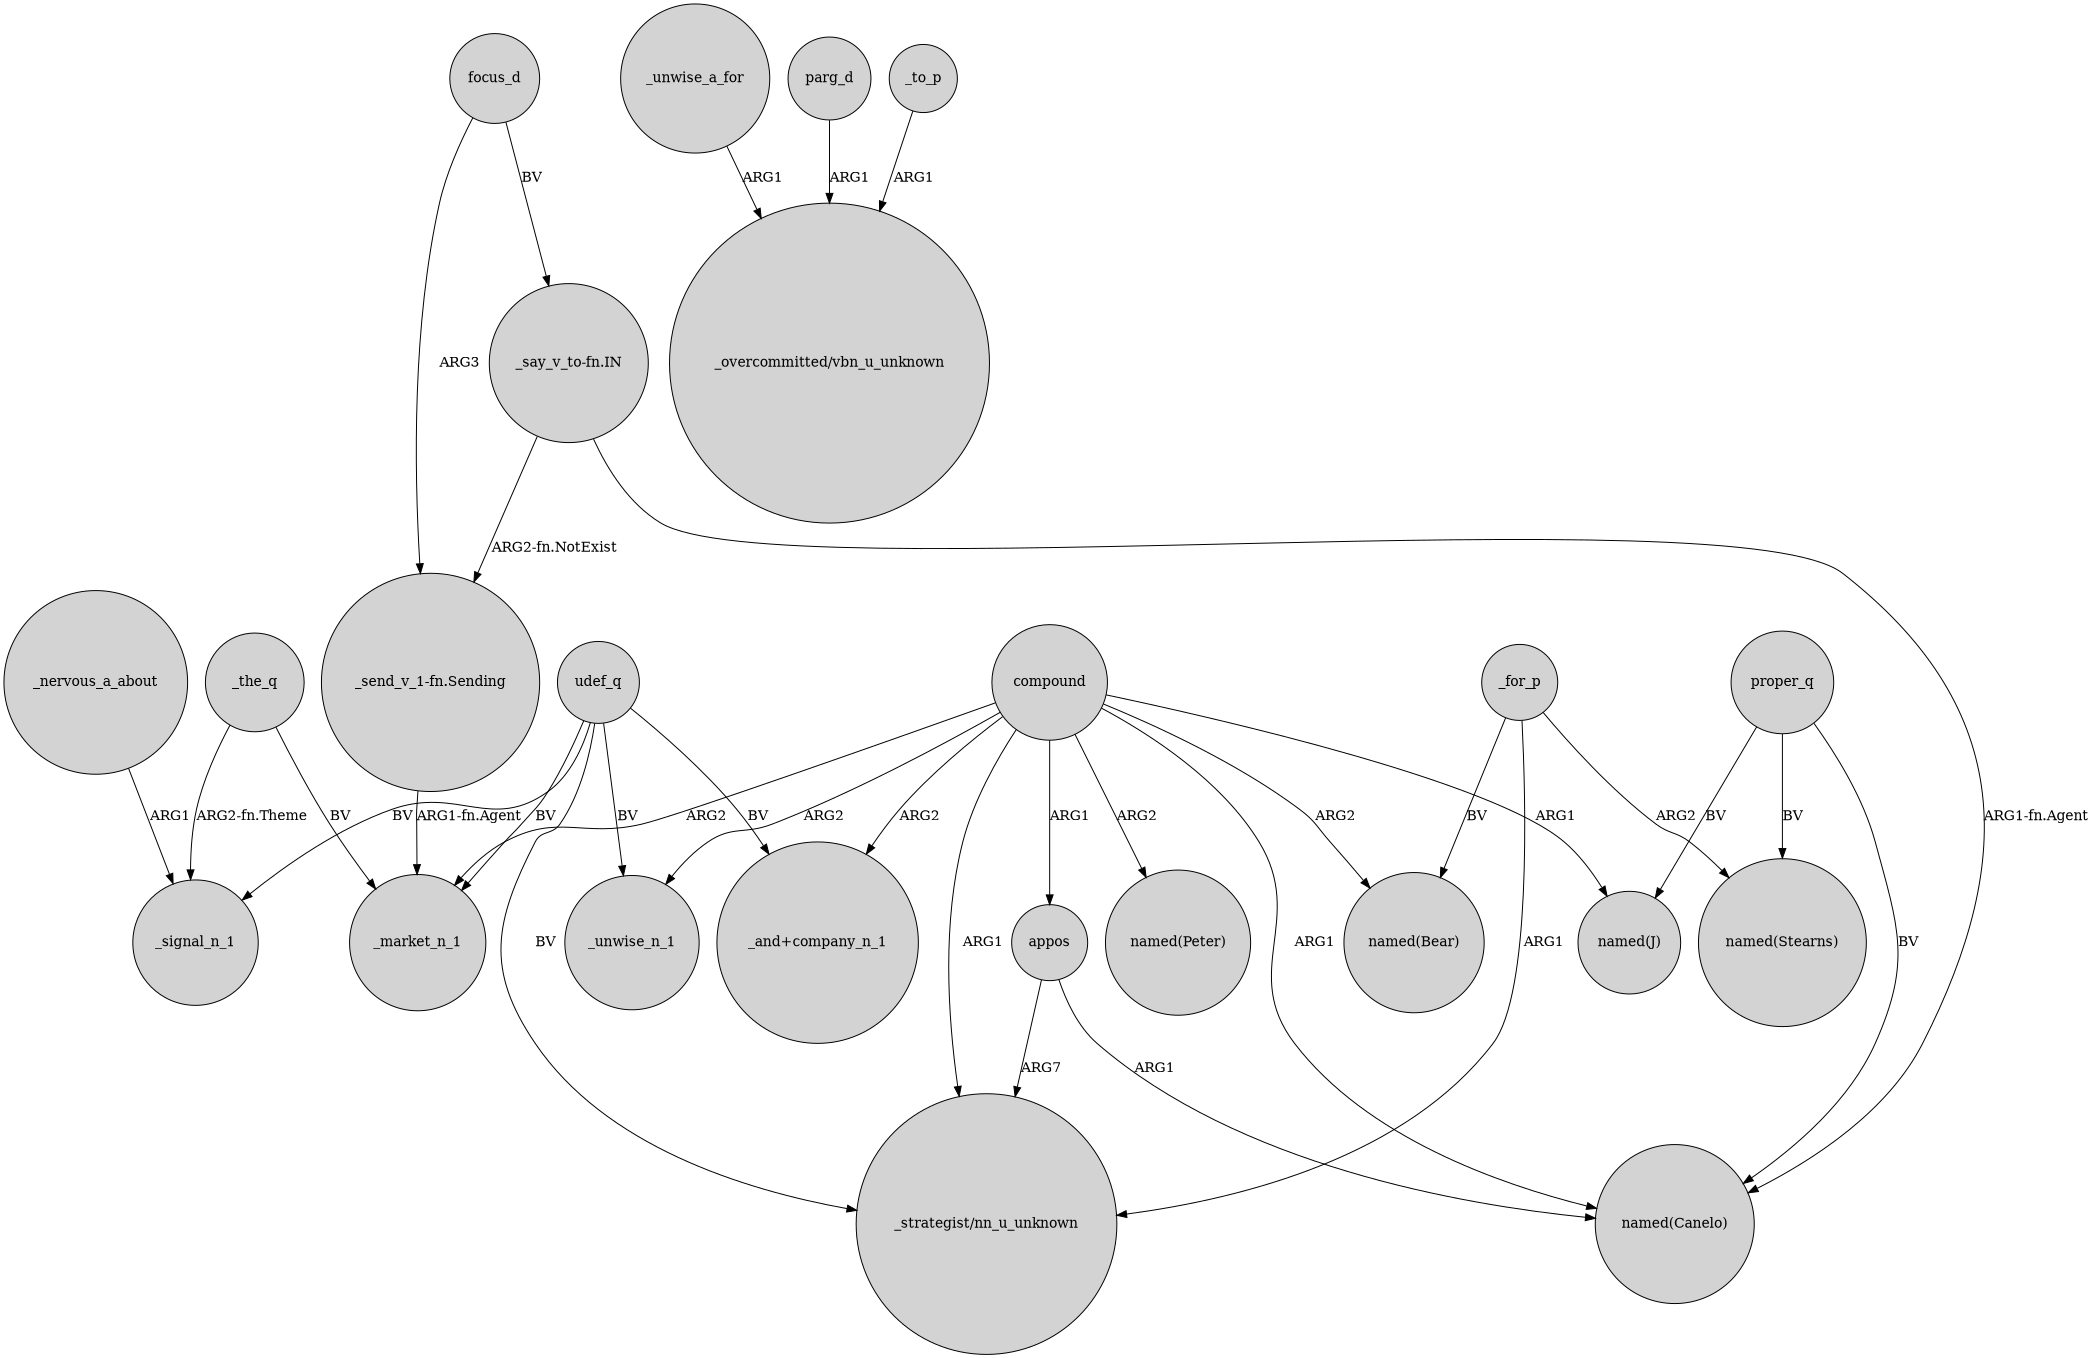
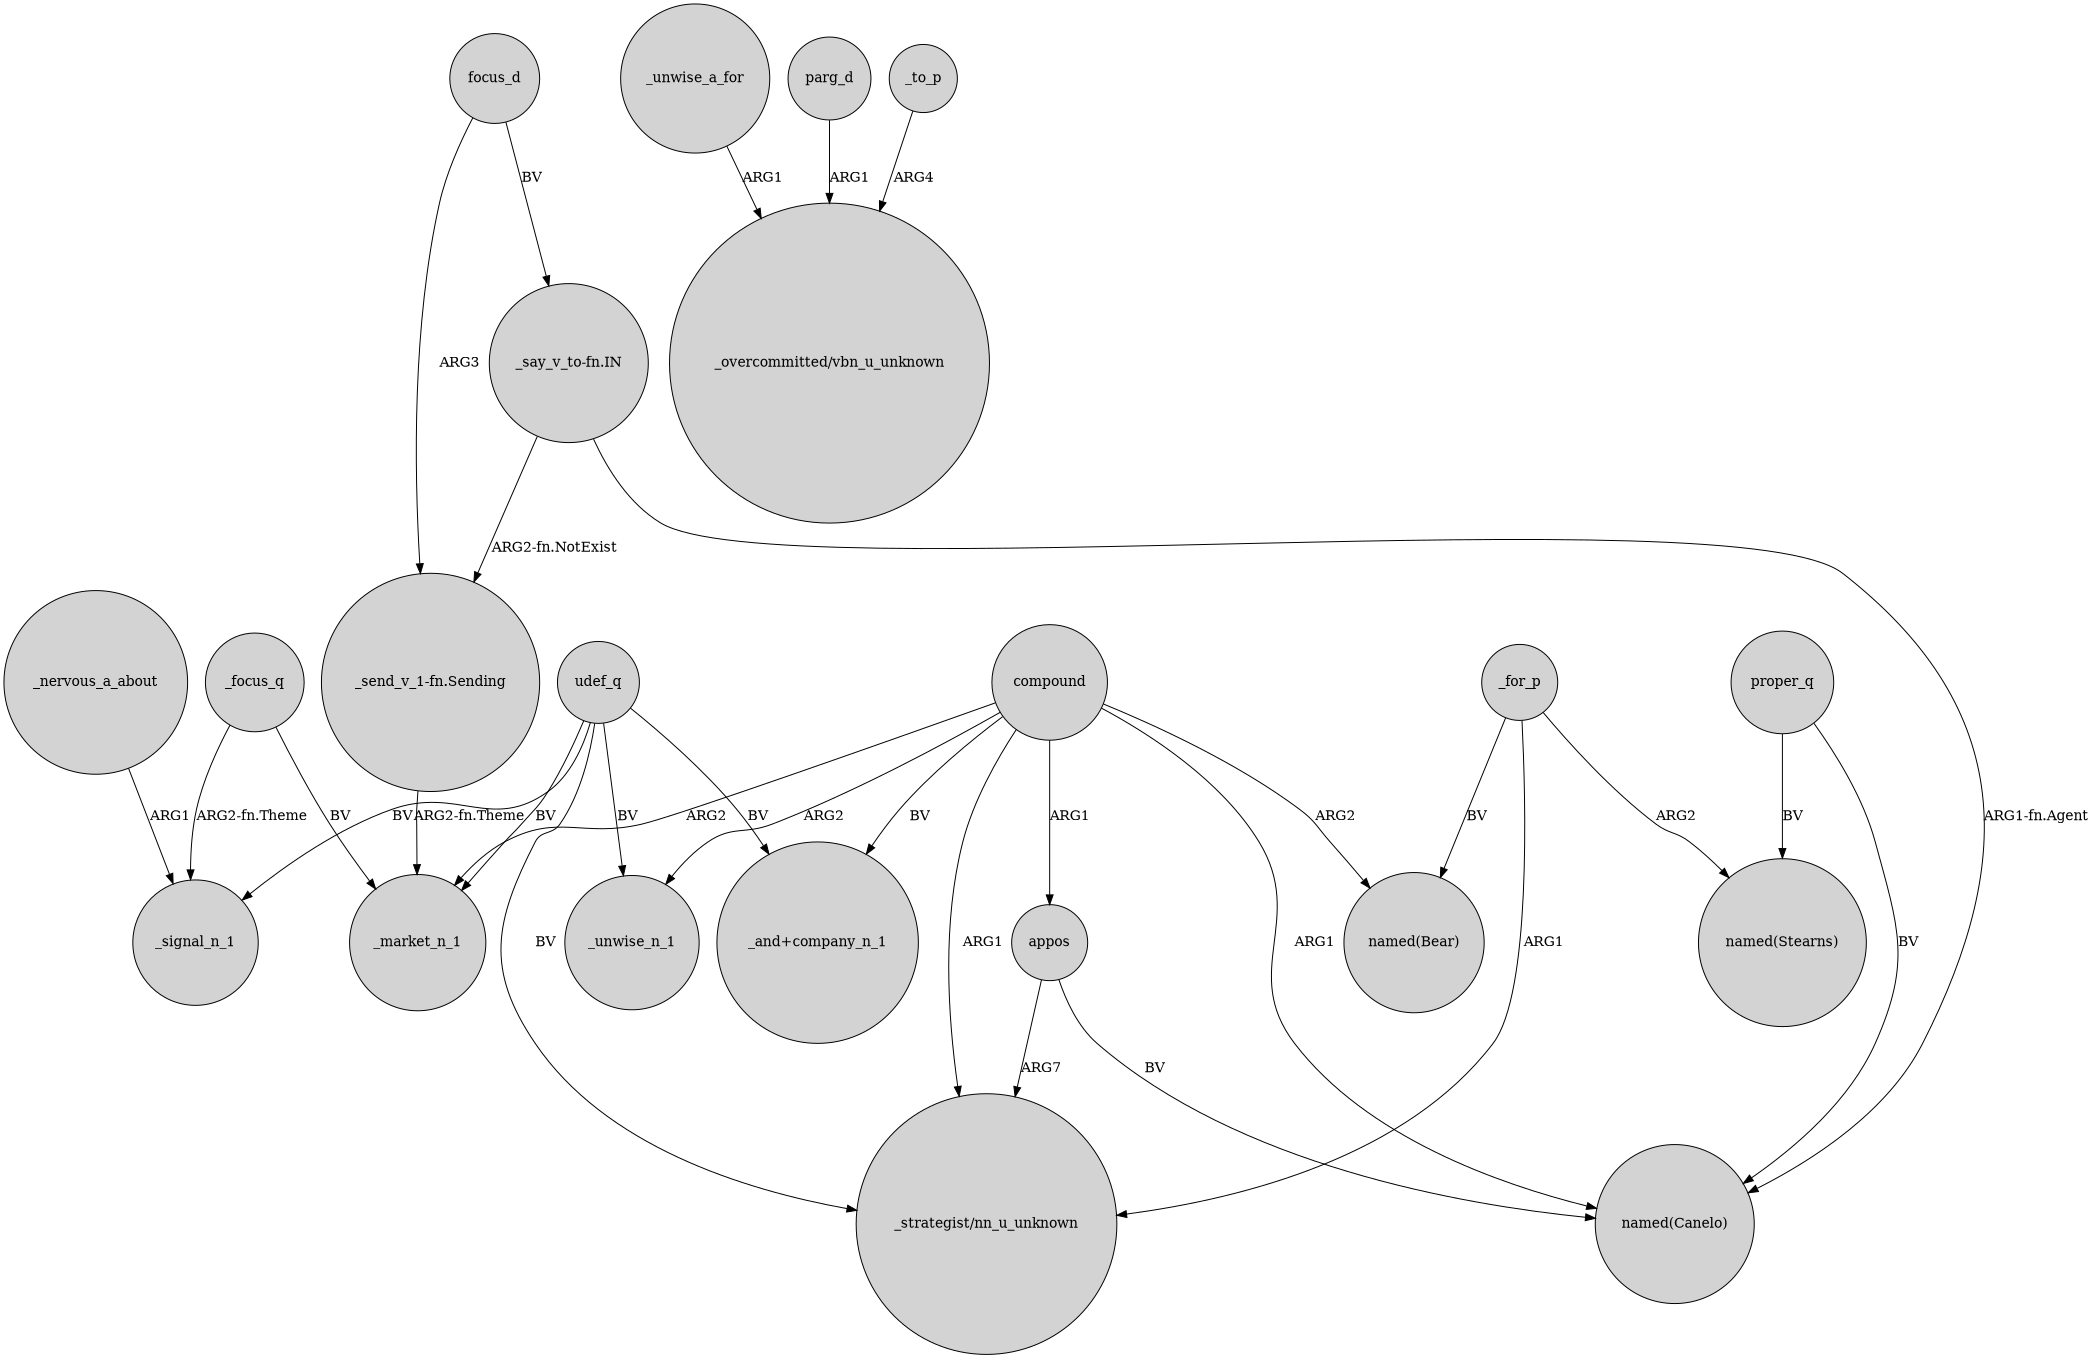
(914, 178) -> (914, 178)
(255, 682) -> (255, 682)
(469, 817) -> (469, 817)
(920, 817) -> (920, 817)
(1178, 943) -> none
(1629, 943) -> none
(1155, 1069) -> (1155, 1069)
